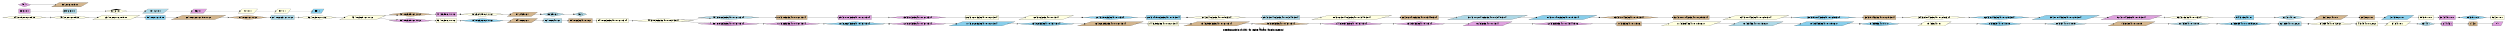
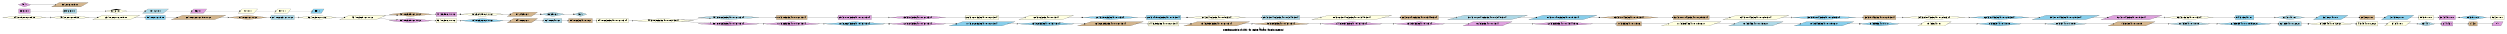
(2331, 17) -> (2331, 17)
